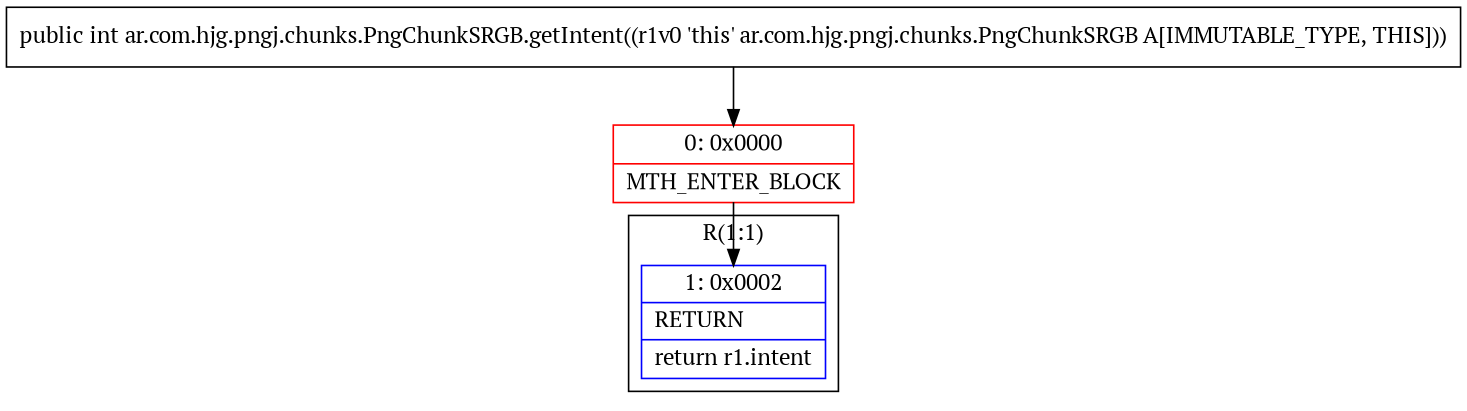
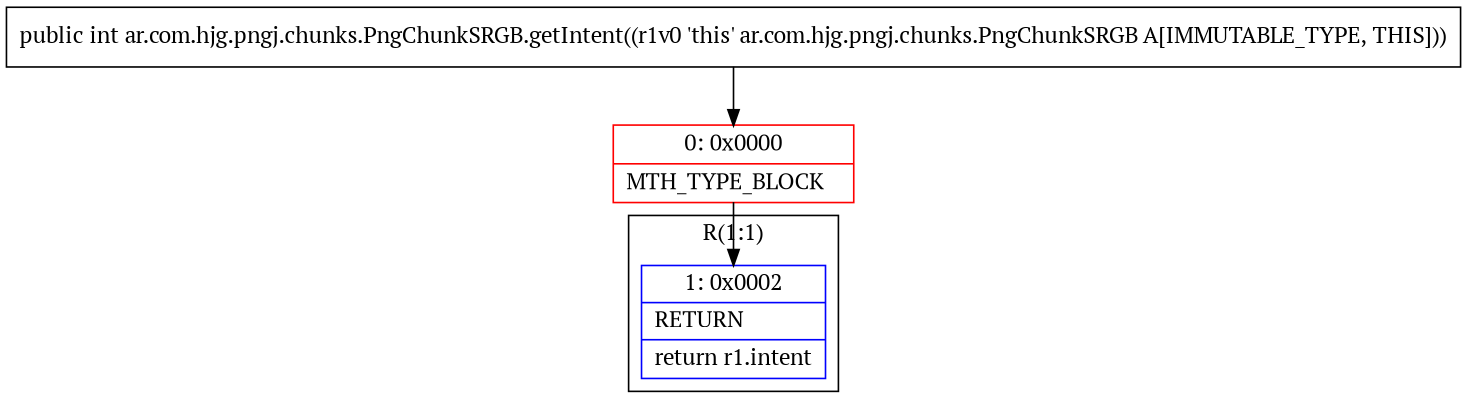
(734, 182) -> (725, 182)
